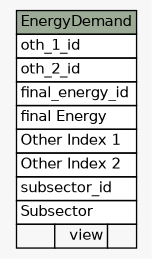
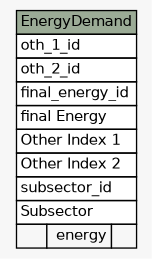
(86, 236) -> (82, 236)
